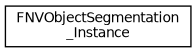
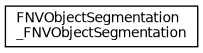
(98, 26) -> (102, 26)
